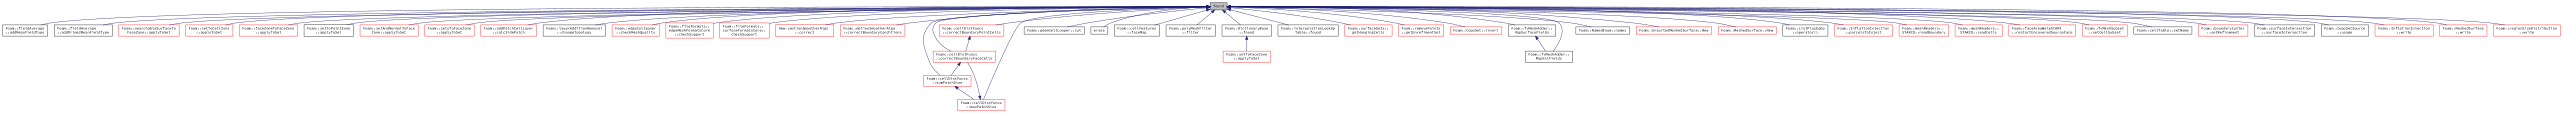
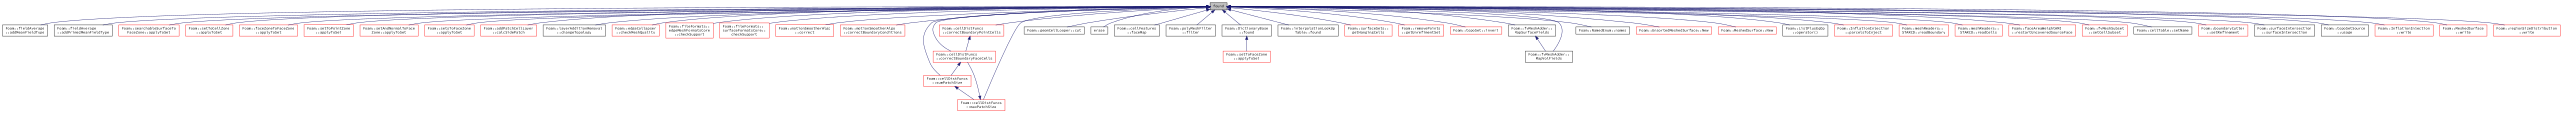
(329, 31) -> (329, 31)
(805, 31) -> (805, 31)
